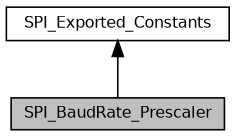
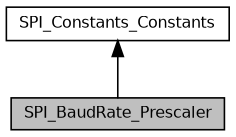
(118, 24) -> (118, 24)
